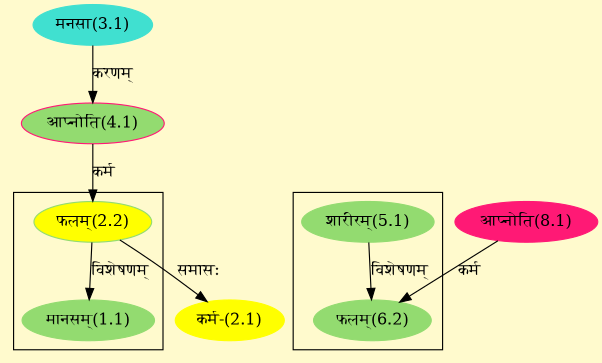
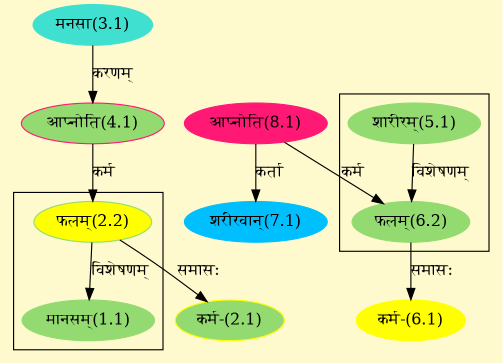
none -> (256, 222)
(230, 320) -> (230, 320)
none -> (411, 320)
